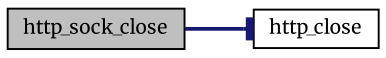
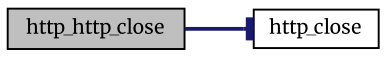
(96, 29) -> (96, 29)
